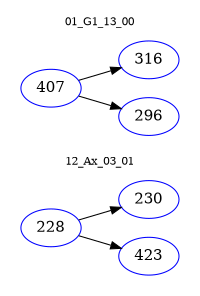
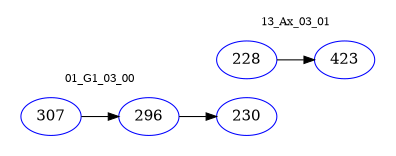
(100, 23) -> (100, 79)
(149, 60) -> none
(51, 88) -> (51, 117)
(100, 162) -> (296, 23)
(95, 215) -> (194, 117)
